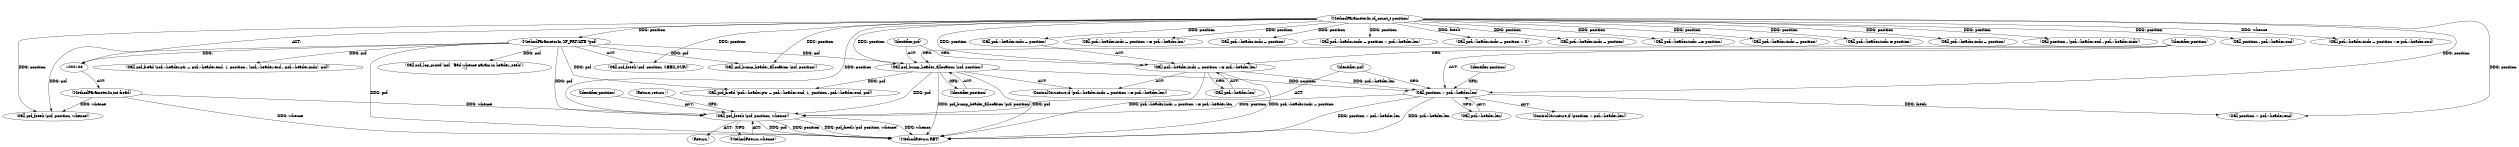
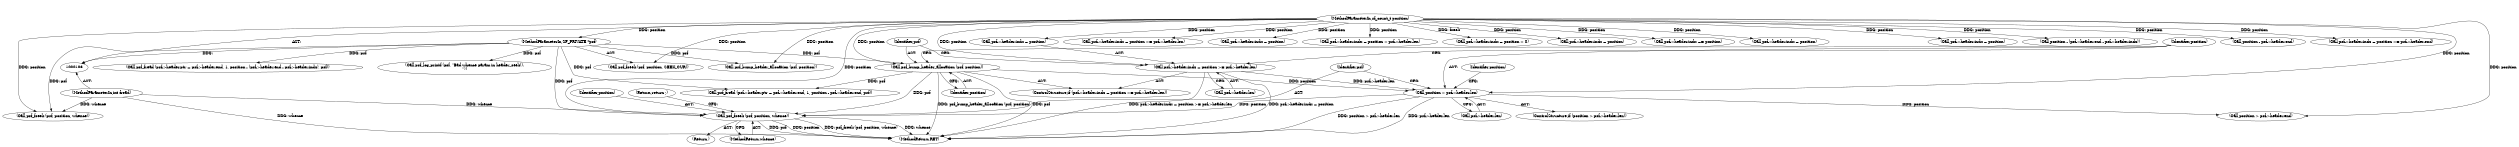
(2254, 30) -> (2254, 30)
(1879, 42) -> none
(91, 77) -> (82, 83)
(1916, 105) -> (1916, 105)
(533, 125) -> none
